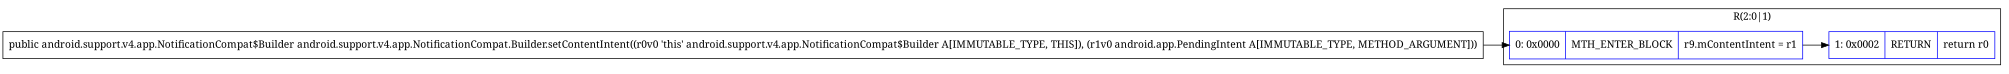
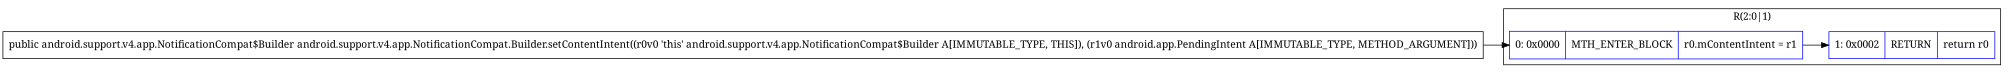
(1740, 45) -> (1740, 45)
